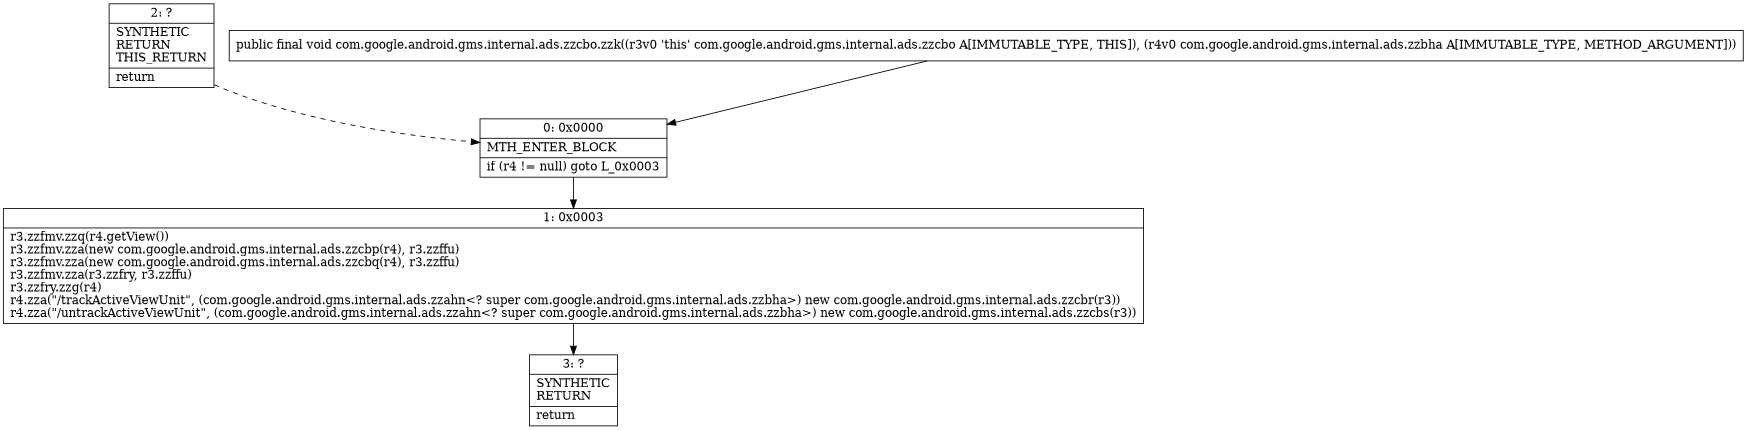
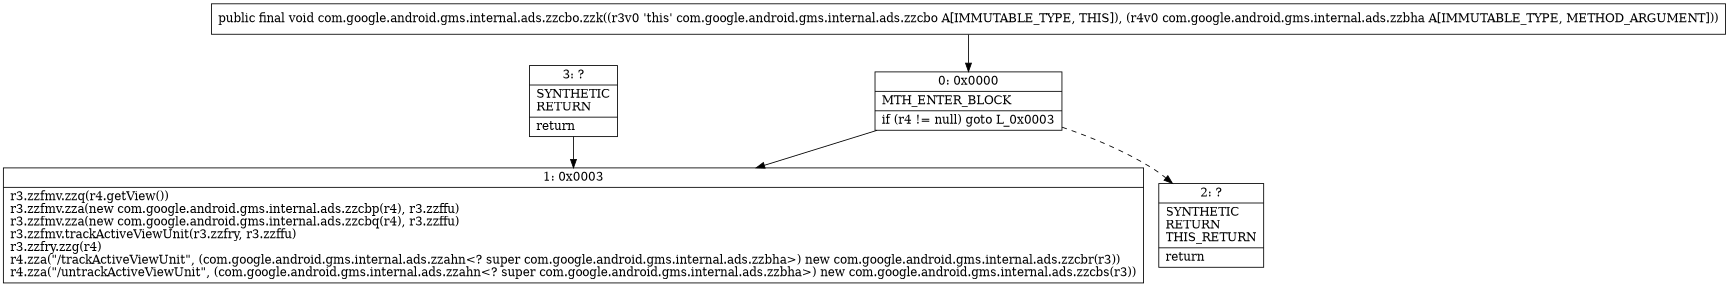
(341, 123) -> (1116, 149)
(101, 275) -> (154, 235)
(573, 335) -> (573, 148)
